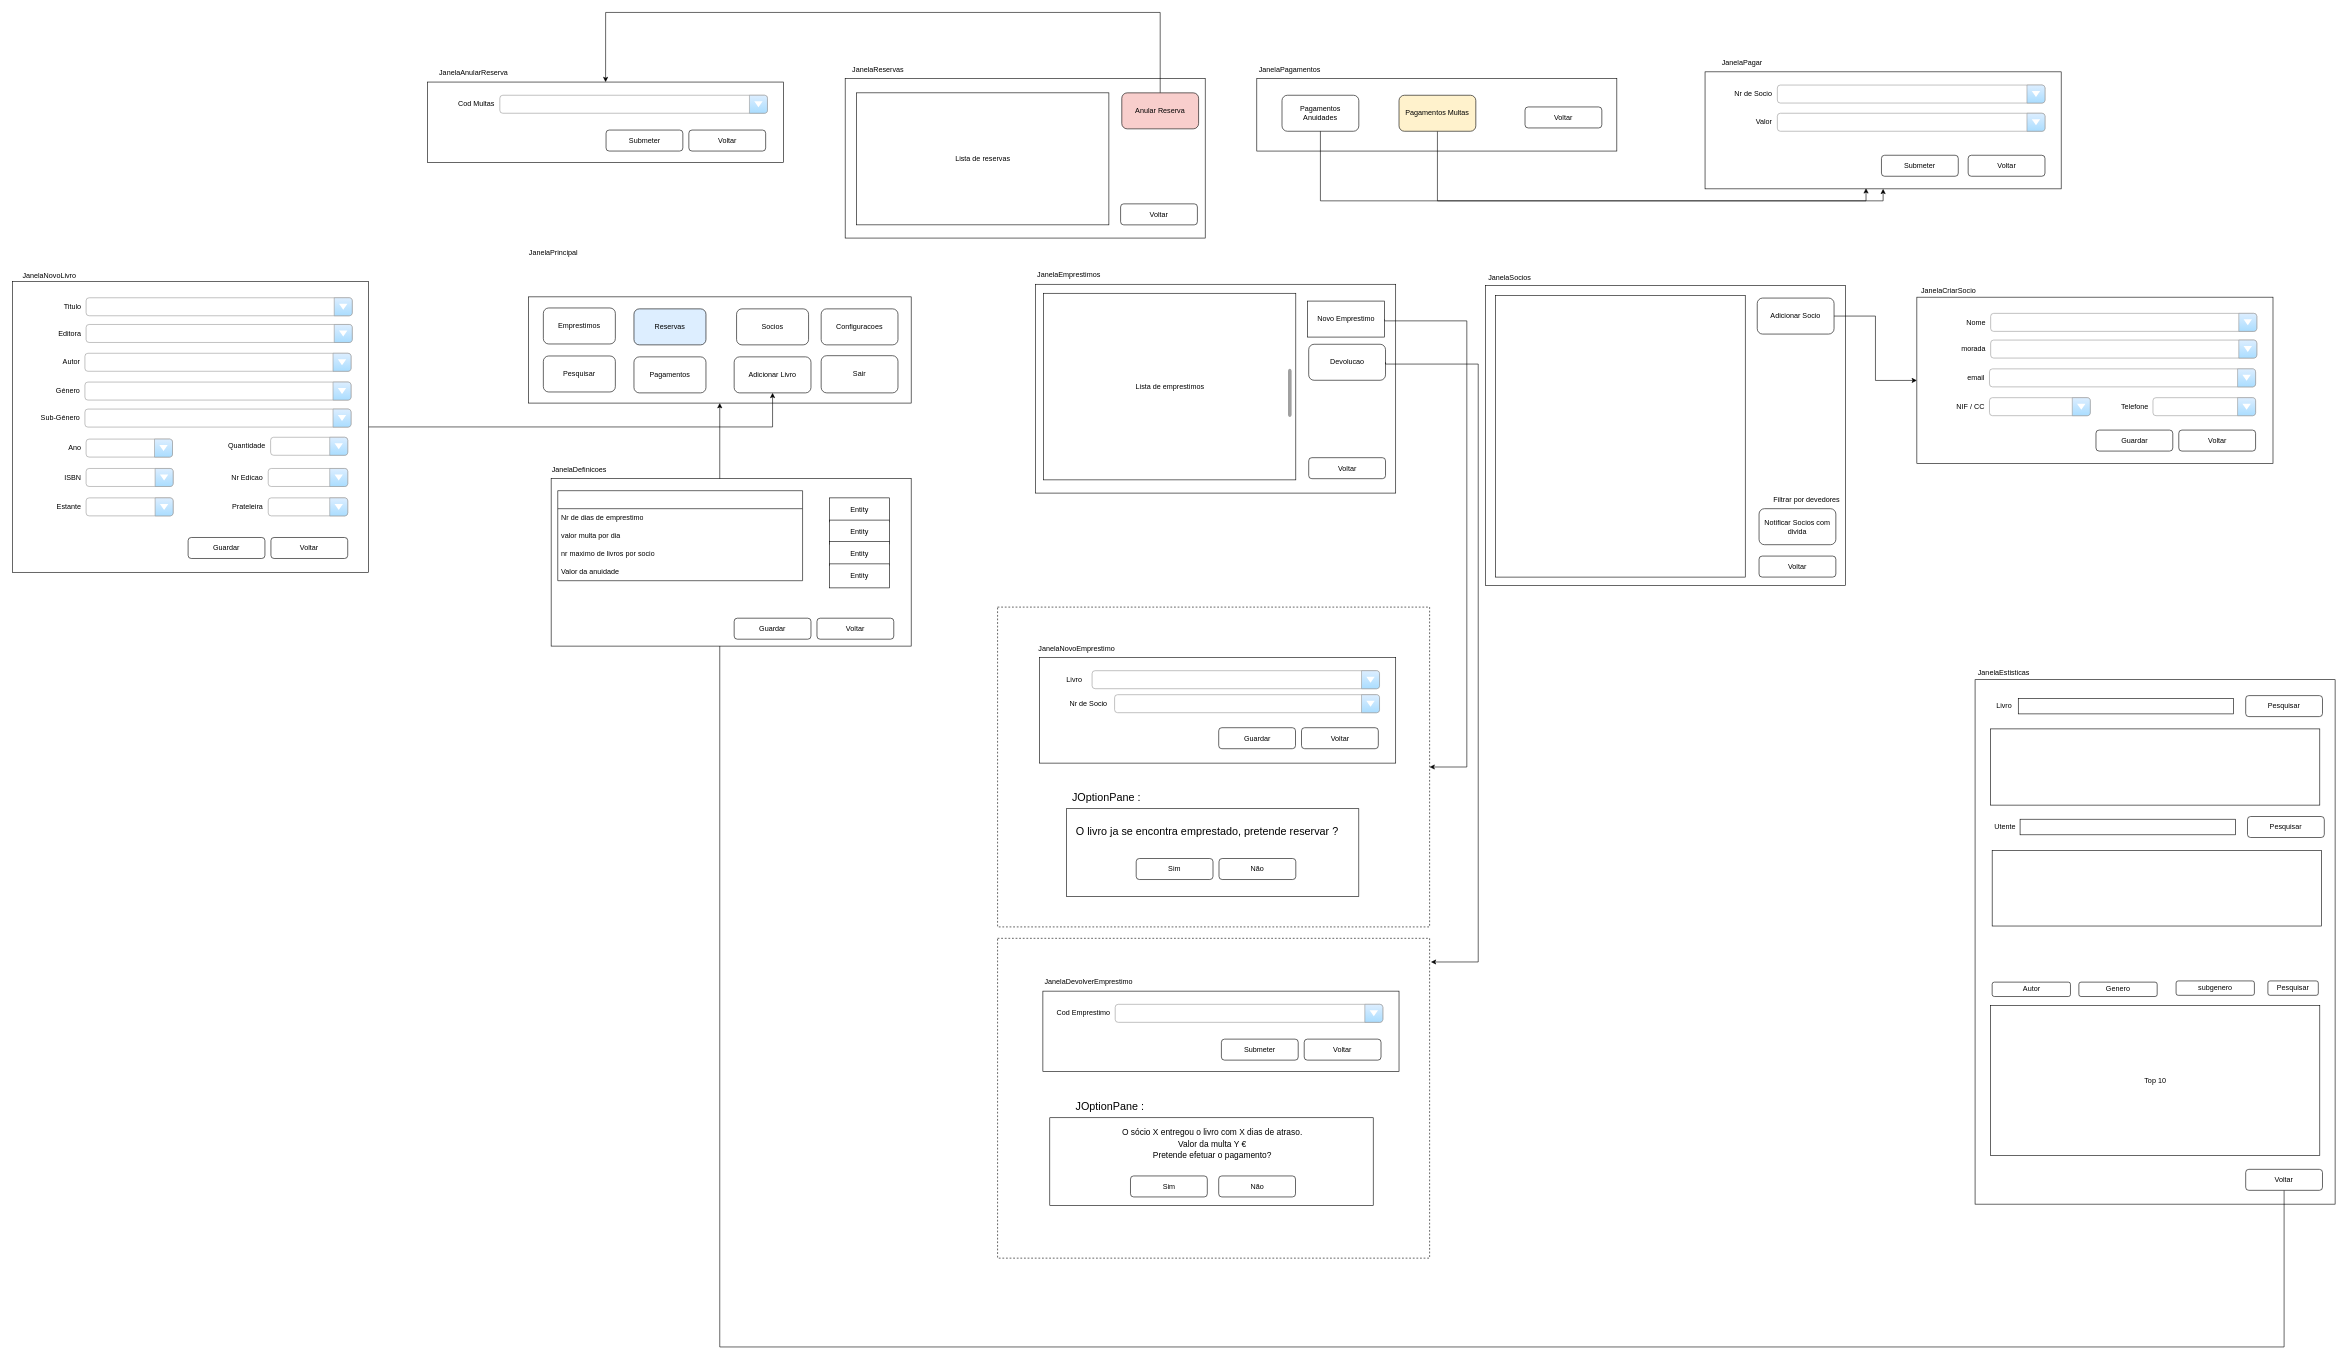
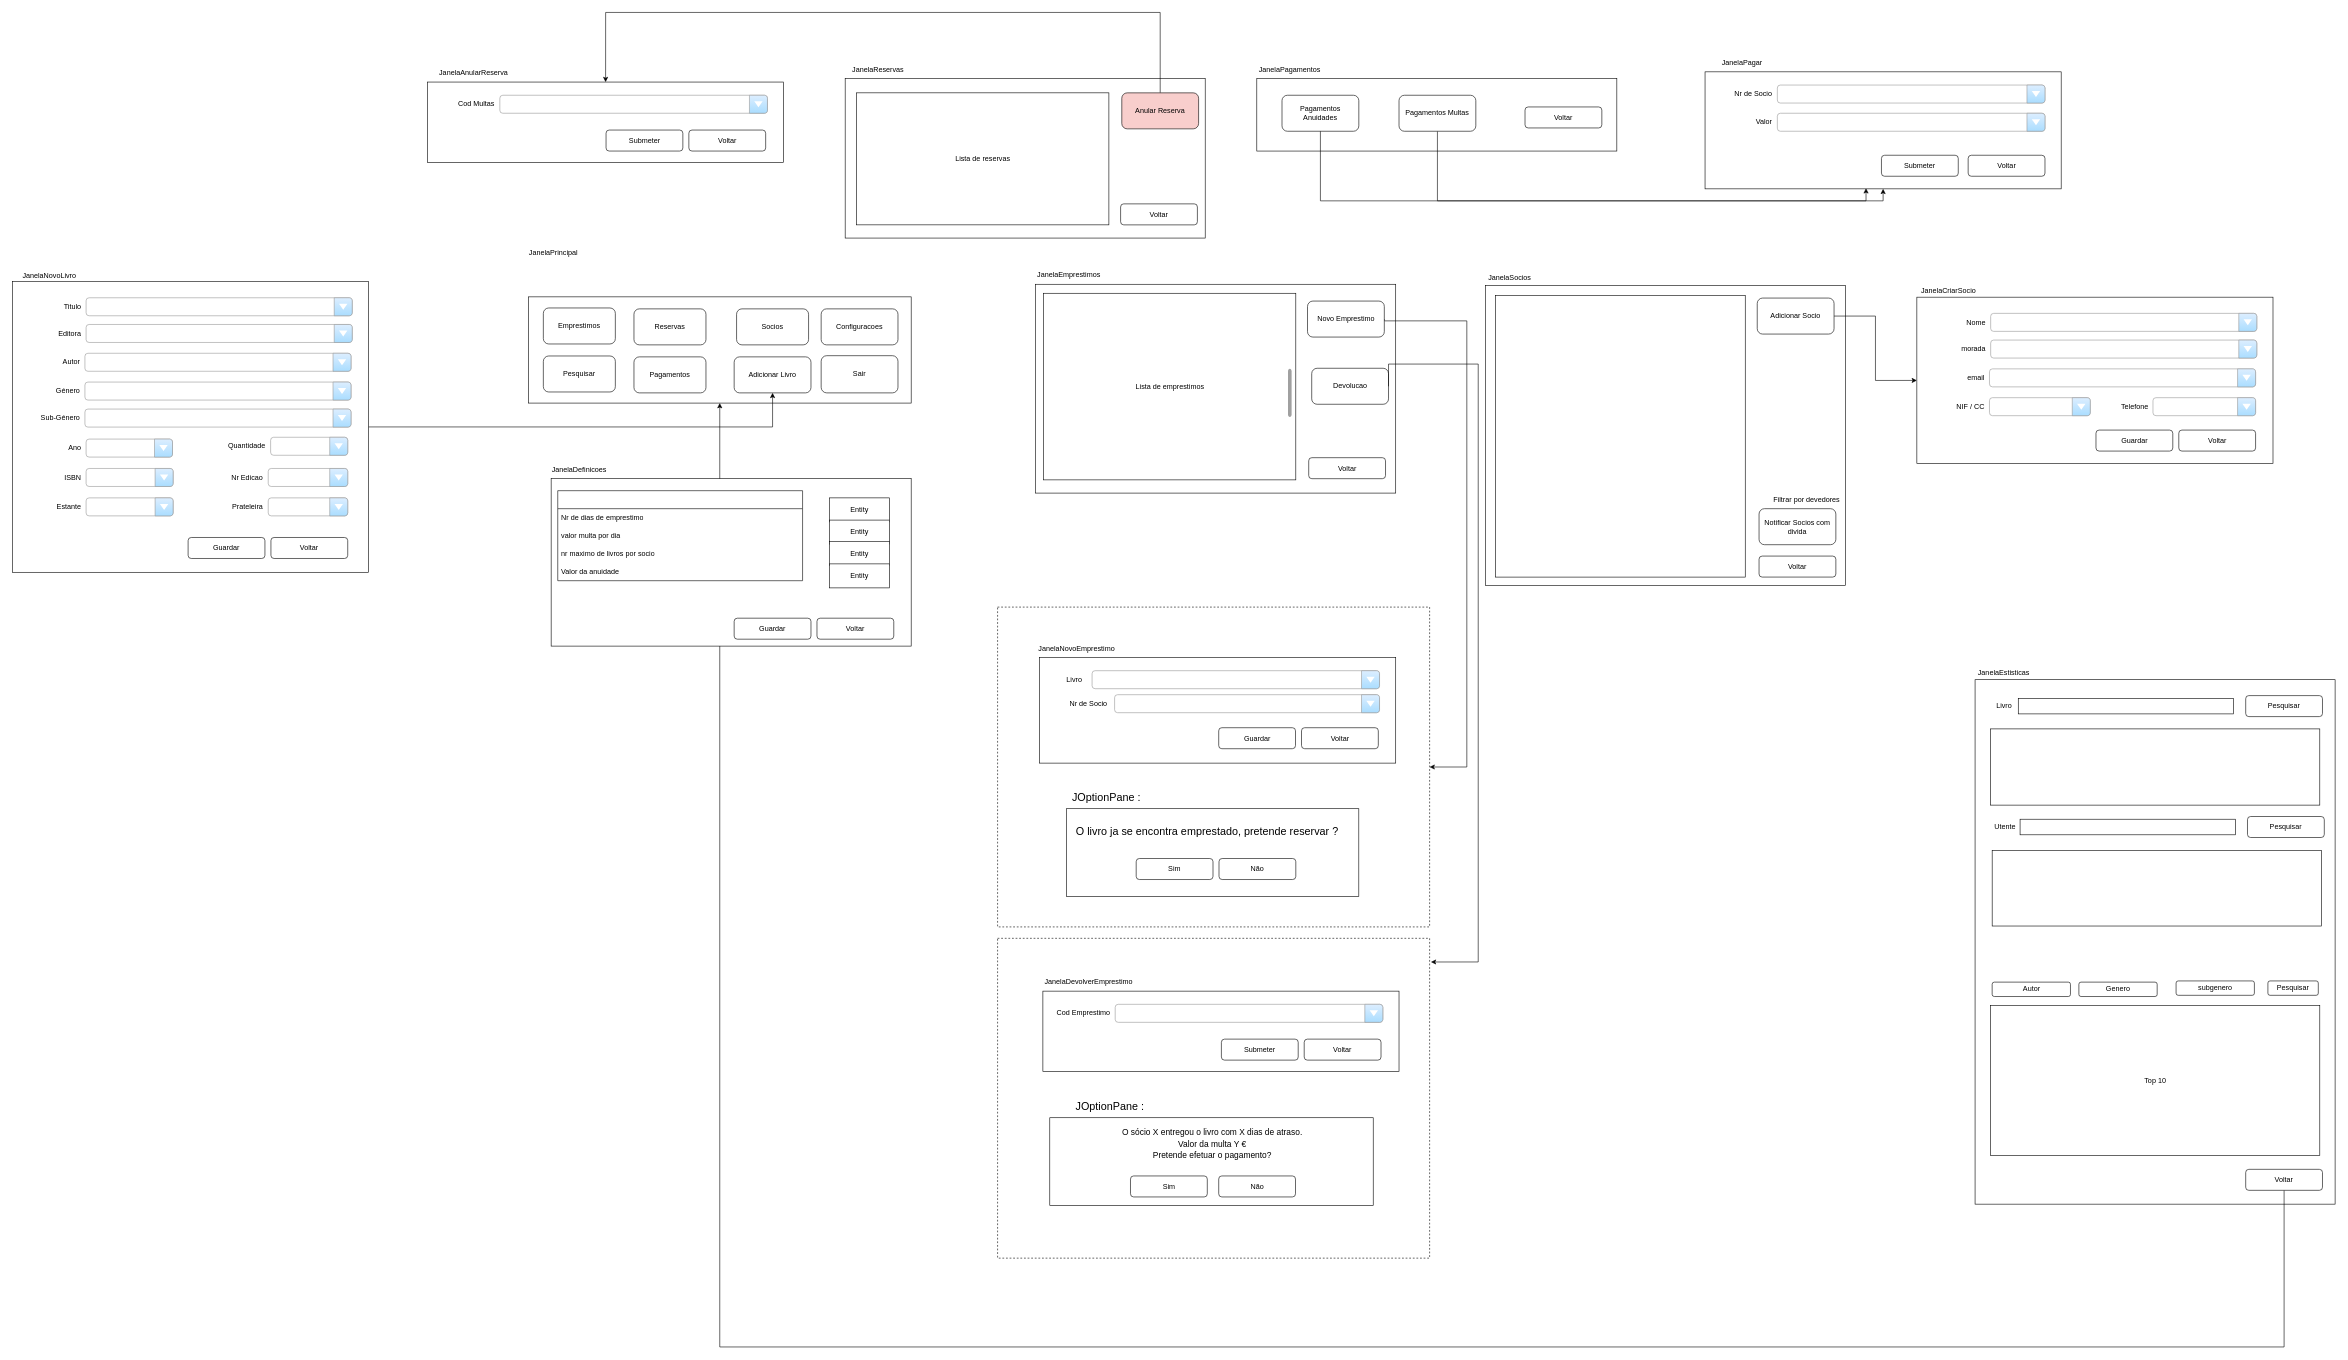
(1437, 113) -> (1437, 113)
(1346, 319) -> (1346, 319)
(670, 327) -> (670, 327)
(1347, 362) -> (1350, 386)
